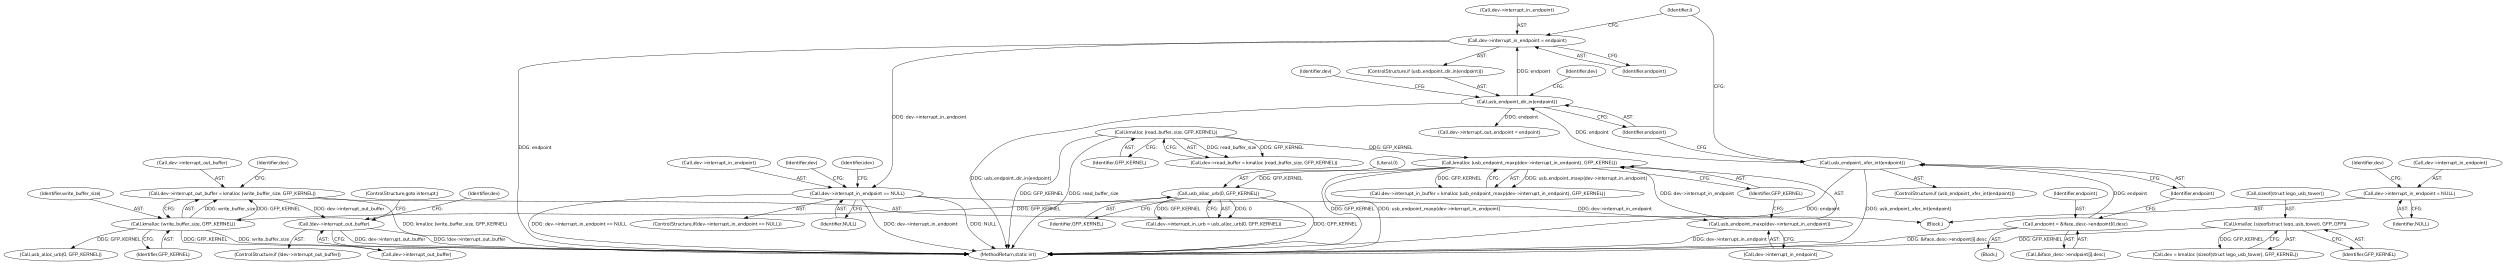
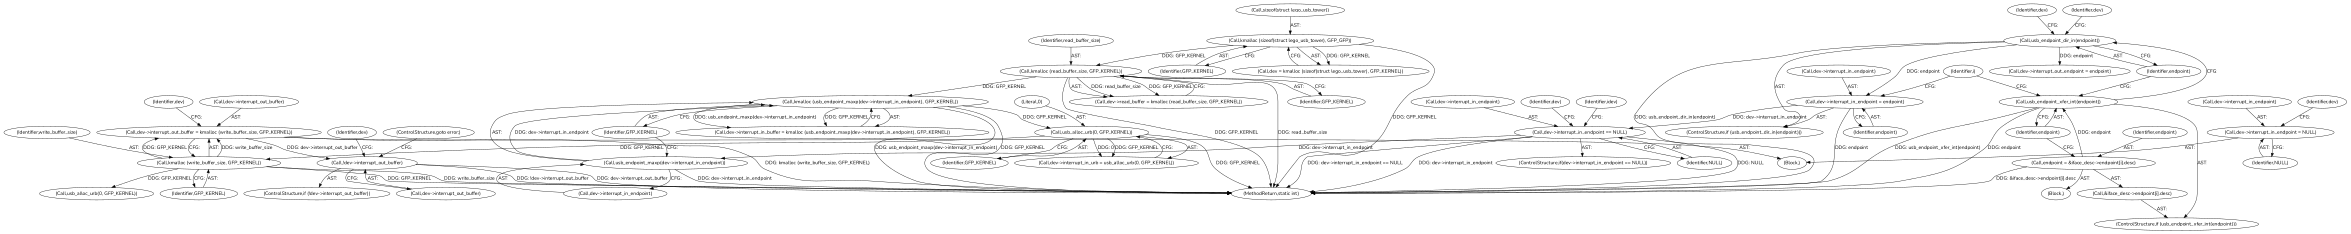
none -> (1071, 41)
none -> (1166, 53)
(1470, 86) -> (1851, 50)
(1592, 132) -> (2213, 71)
(402, 194) -> (429, 132)
(2077, 242) -> (2153, 208)
